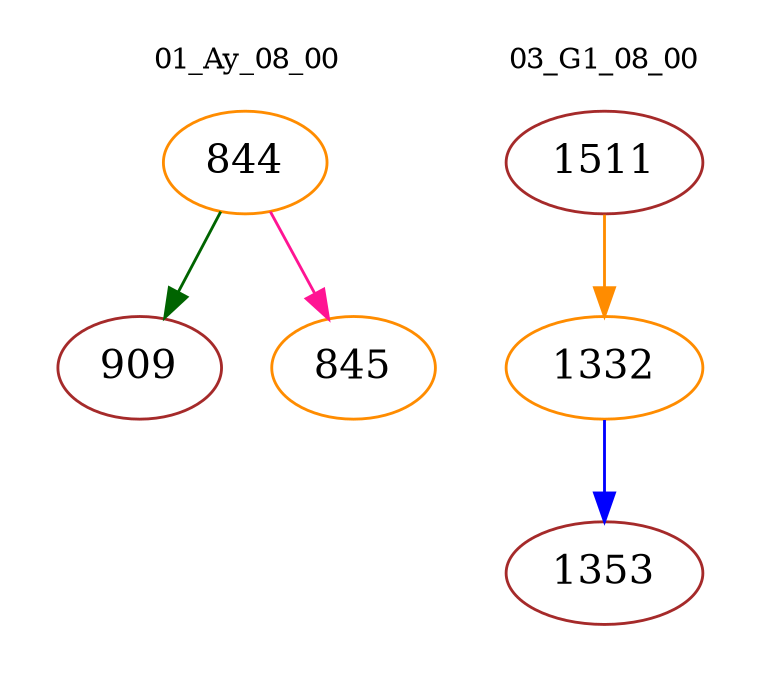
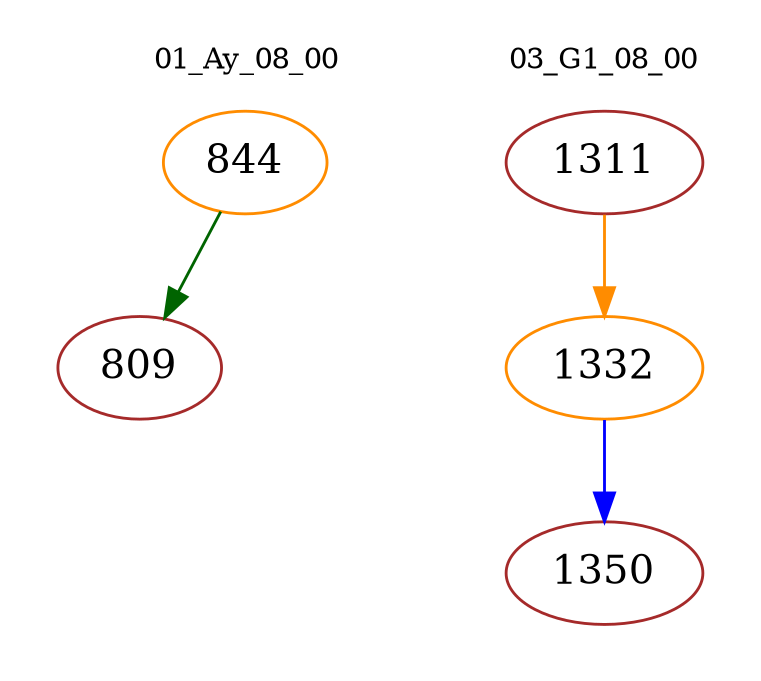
(604, 163) -> (604, 163)
(140, 368) -> (140, 368)
(354, 368) -> none
(604, 573) -> (604, 573)
